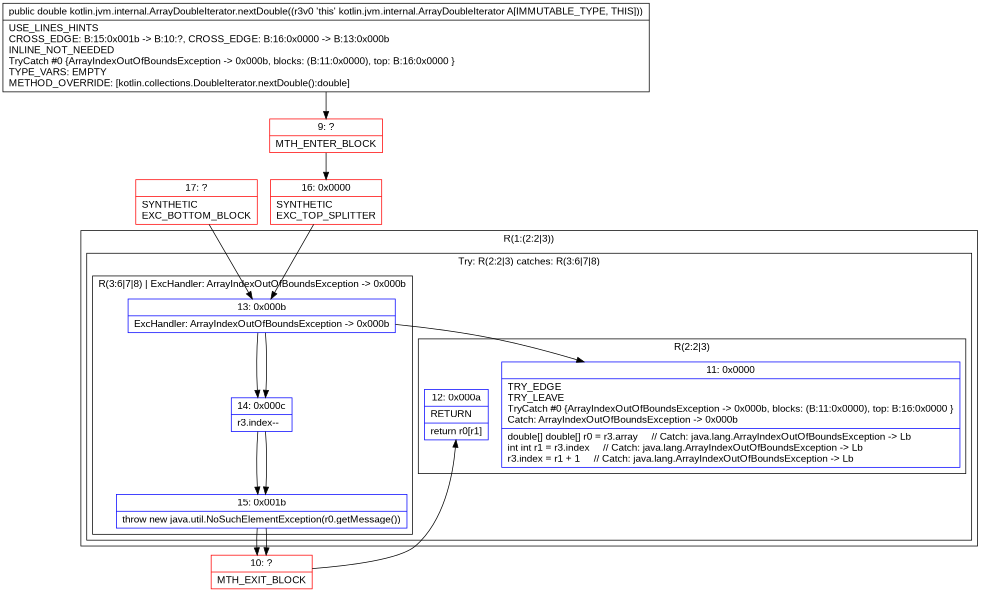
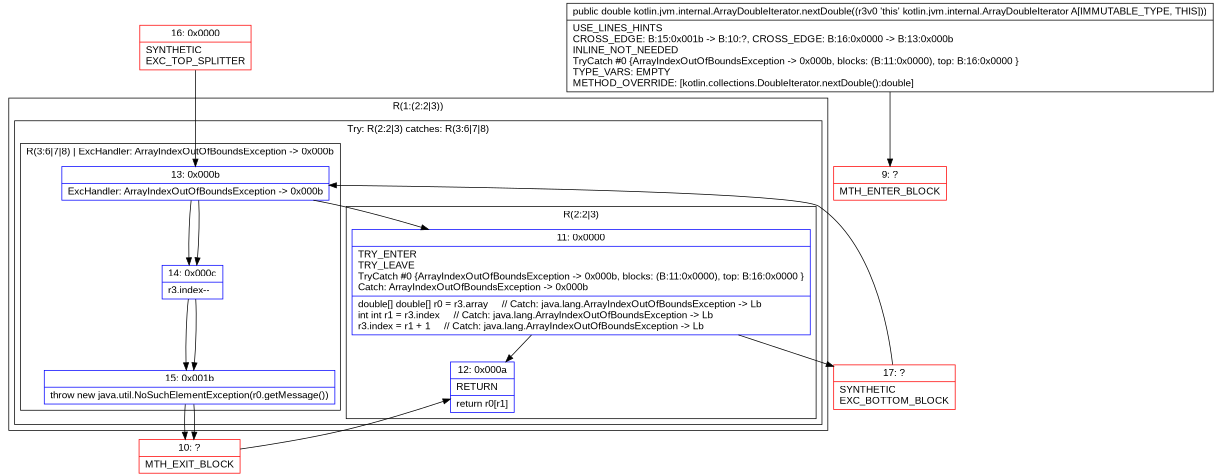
(326, 163) -> none
none -> (521, 346)
none -> (782, 349)
(535, 387) -> (388, 254)
